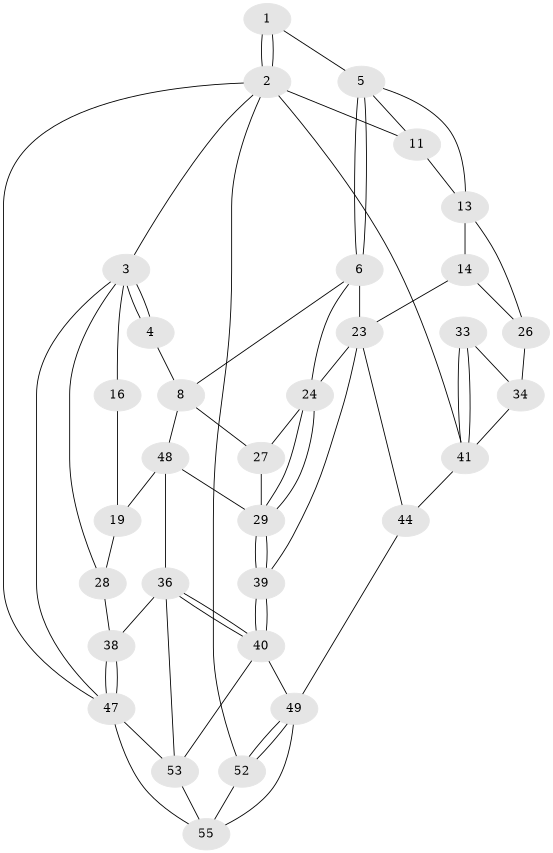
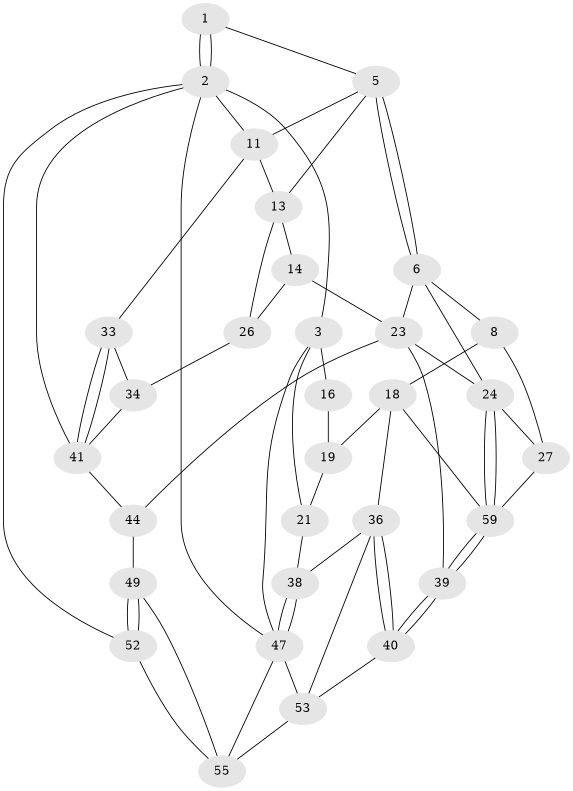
none -> (188, 231)
(151, 333) -> none
(165, 458) -> (393, 395)
(261, 521) -> (490, 521)
(103, 583) -> (305, 521)
(278, 678) -> none
